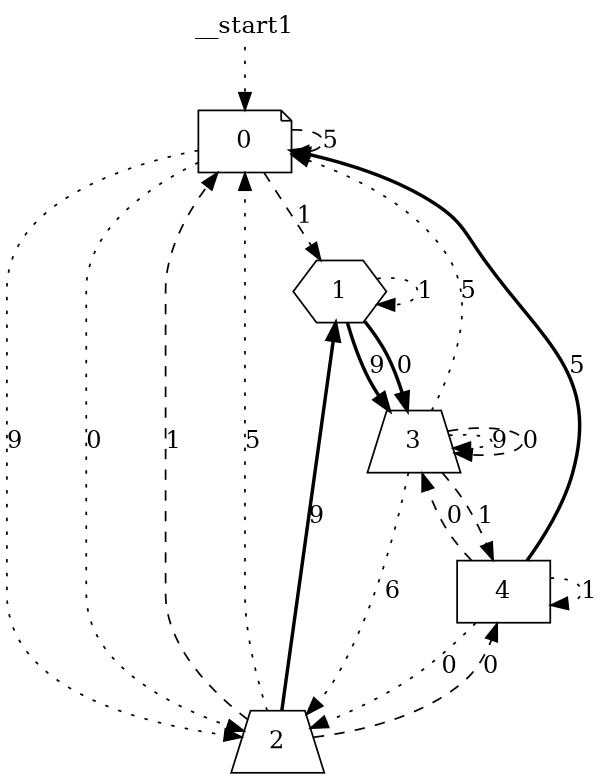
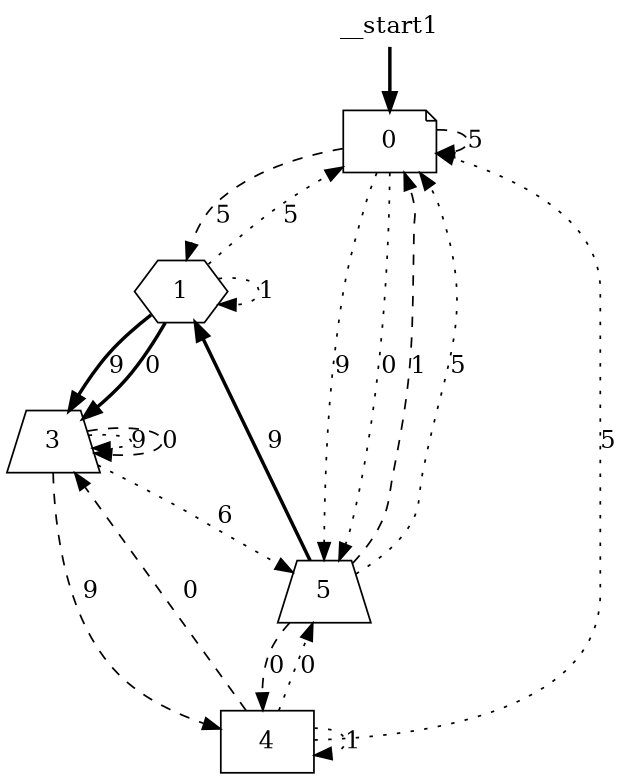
(245, 70) -> (390, 70)
(305, 216) -> (224, 216)
(445, 252) -> (265, 216)
(525, 311) -> (600, 512)
(486, 517) -> (91, 592)
(278, 742) -> (324, 592)
